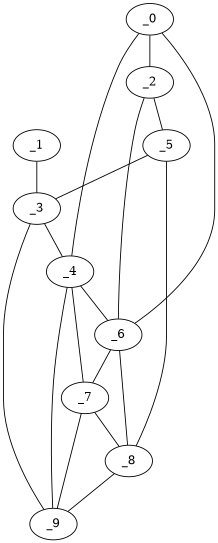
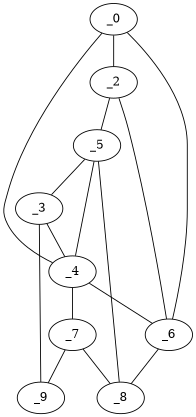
(37, 145) -> none
(102, 366) -> none
(53, 397) -> (85, 209)
(91, 493) -> none
